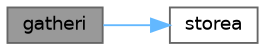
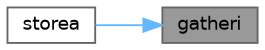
(127, 25) -> (119, 25)
